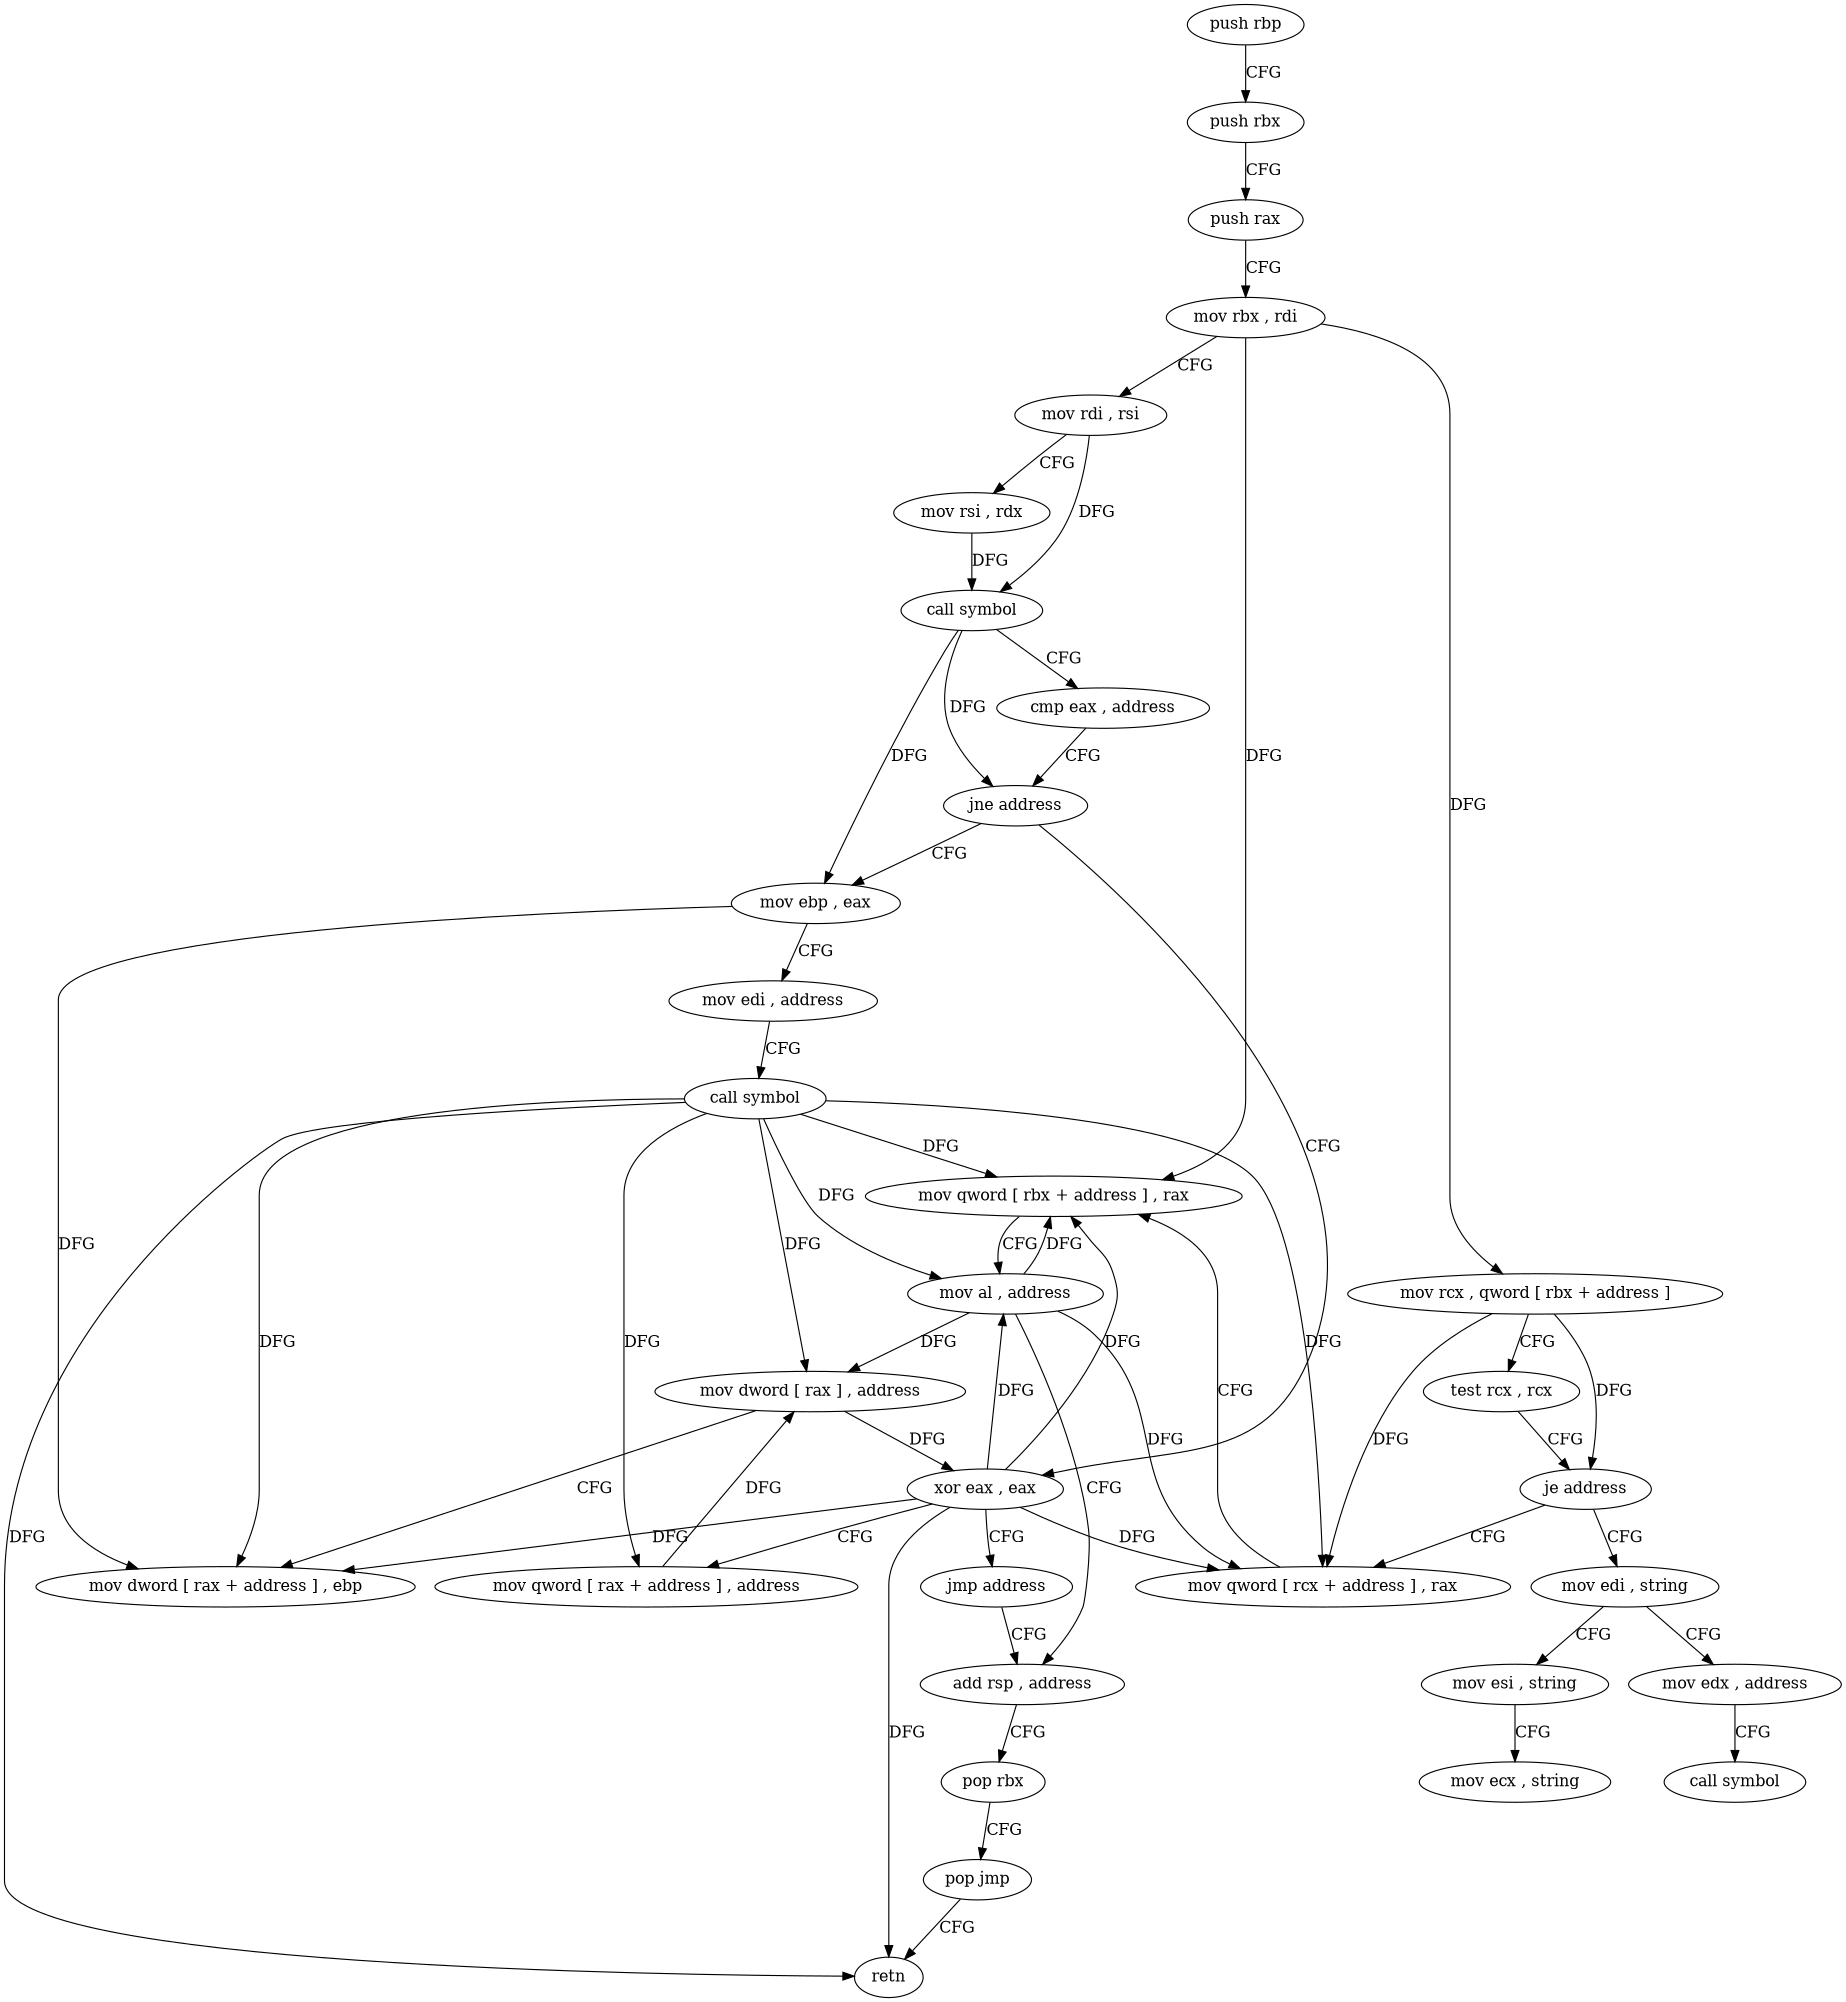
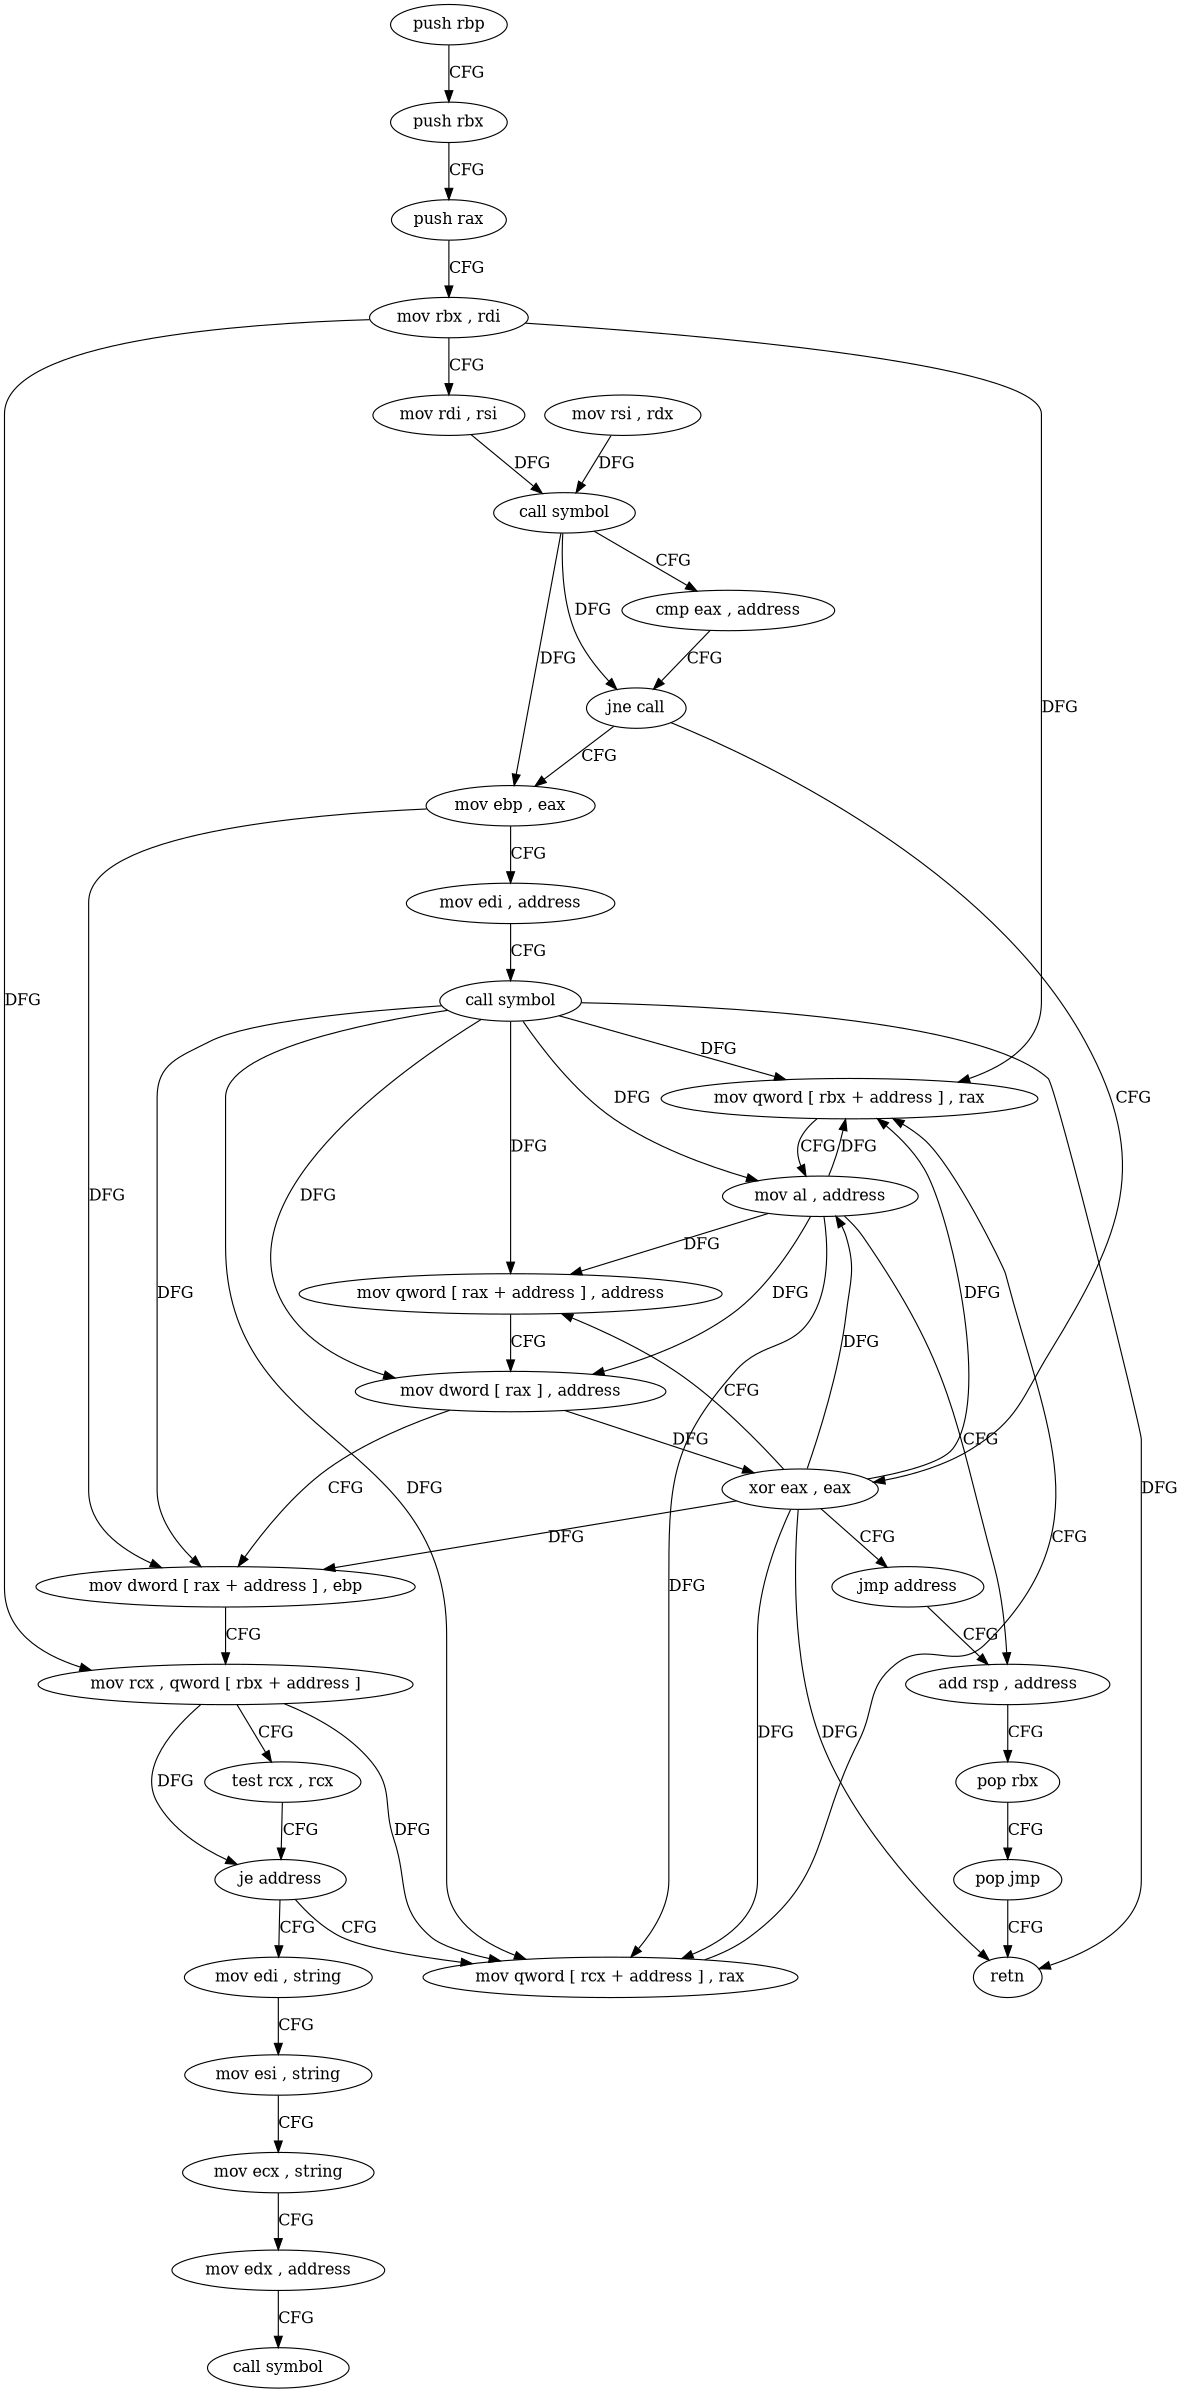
(1034, 460) -> none
(1016, 806) -> (636, 708)
none -> (675, 1242)
(764, 1489) -> (529, 1343)
none -> (226, 1630)
(1676, 1632) -> (278, 2216)
